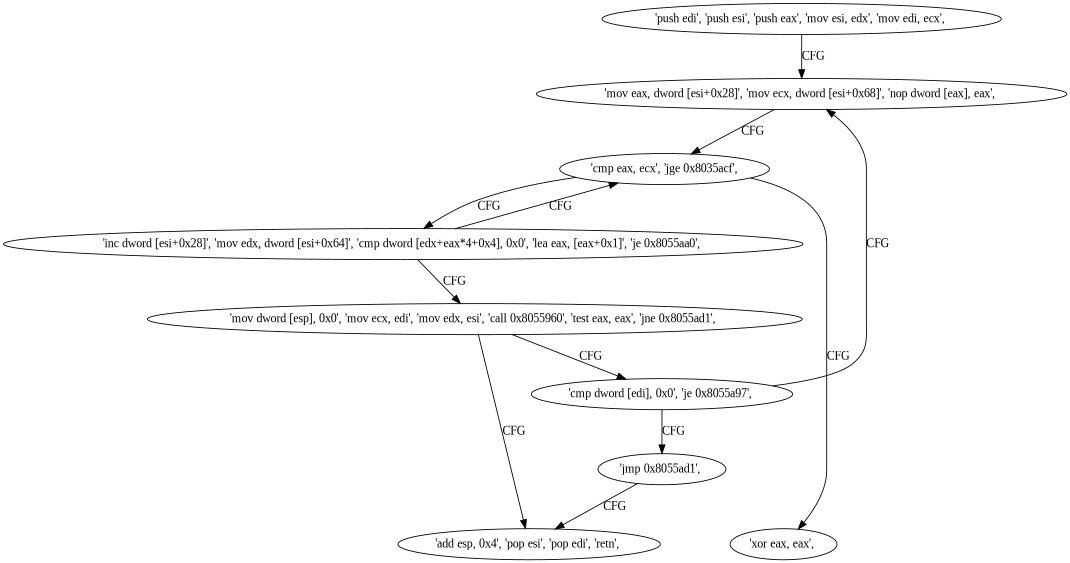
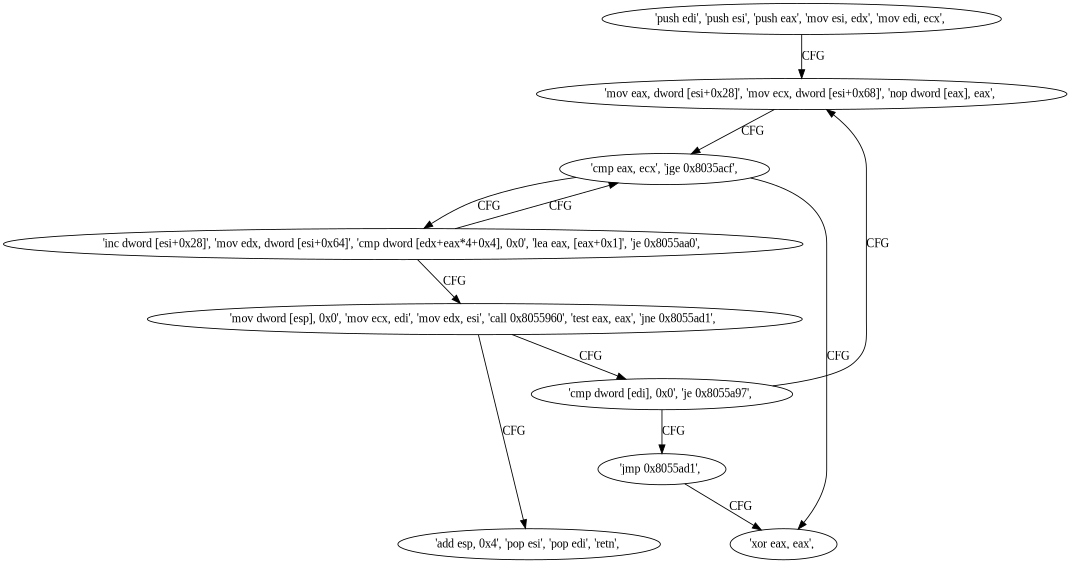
(600, 504) -> (719, 505)
